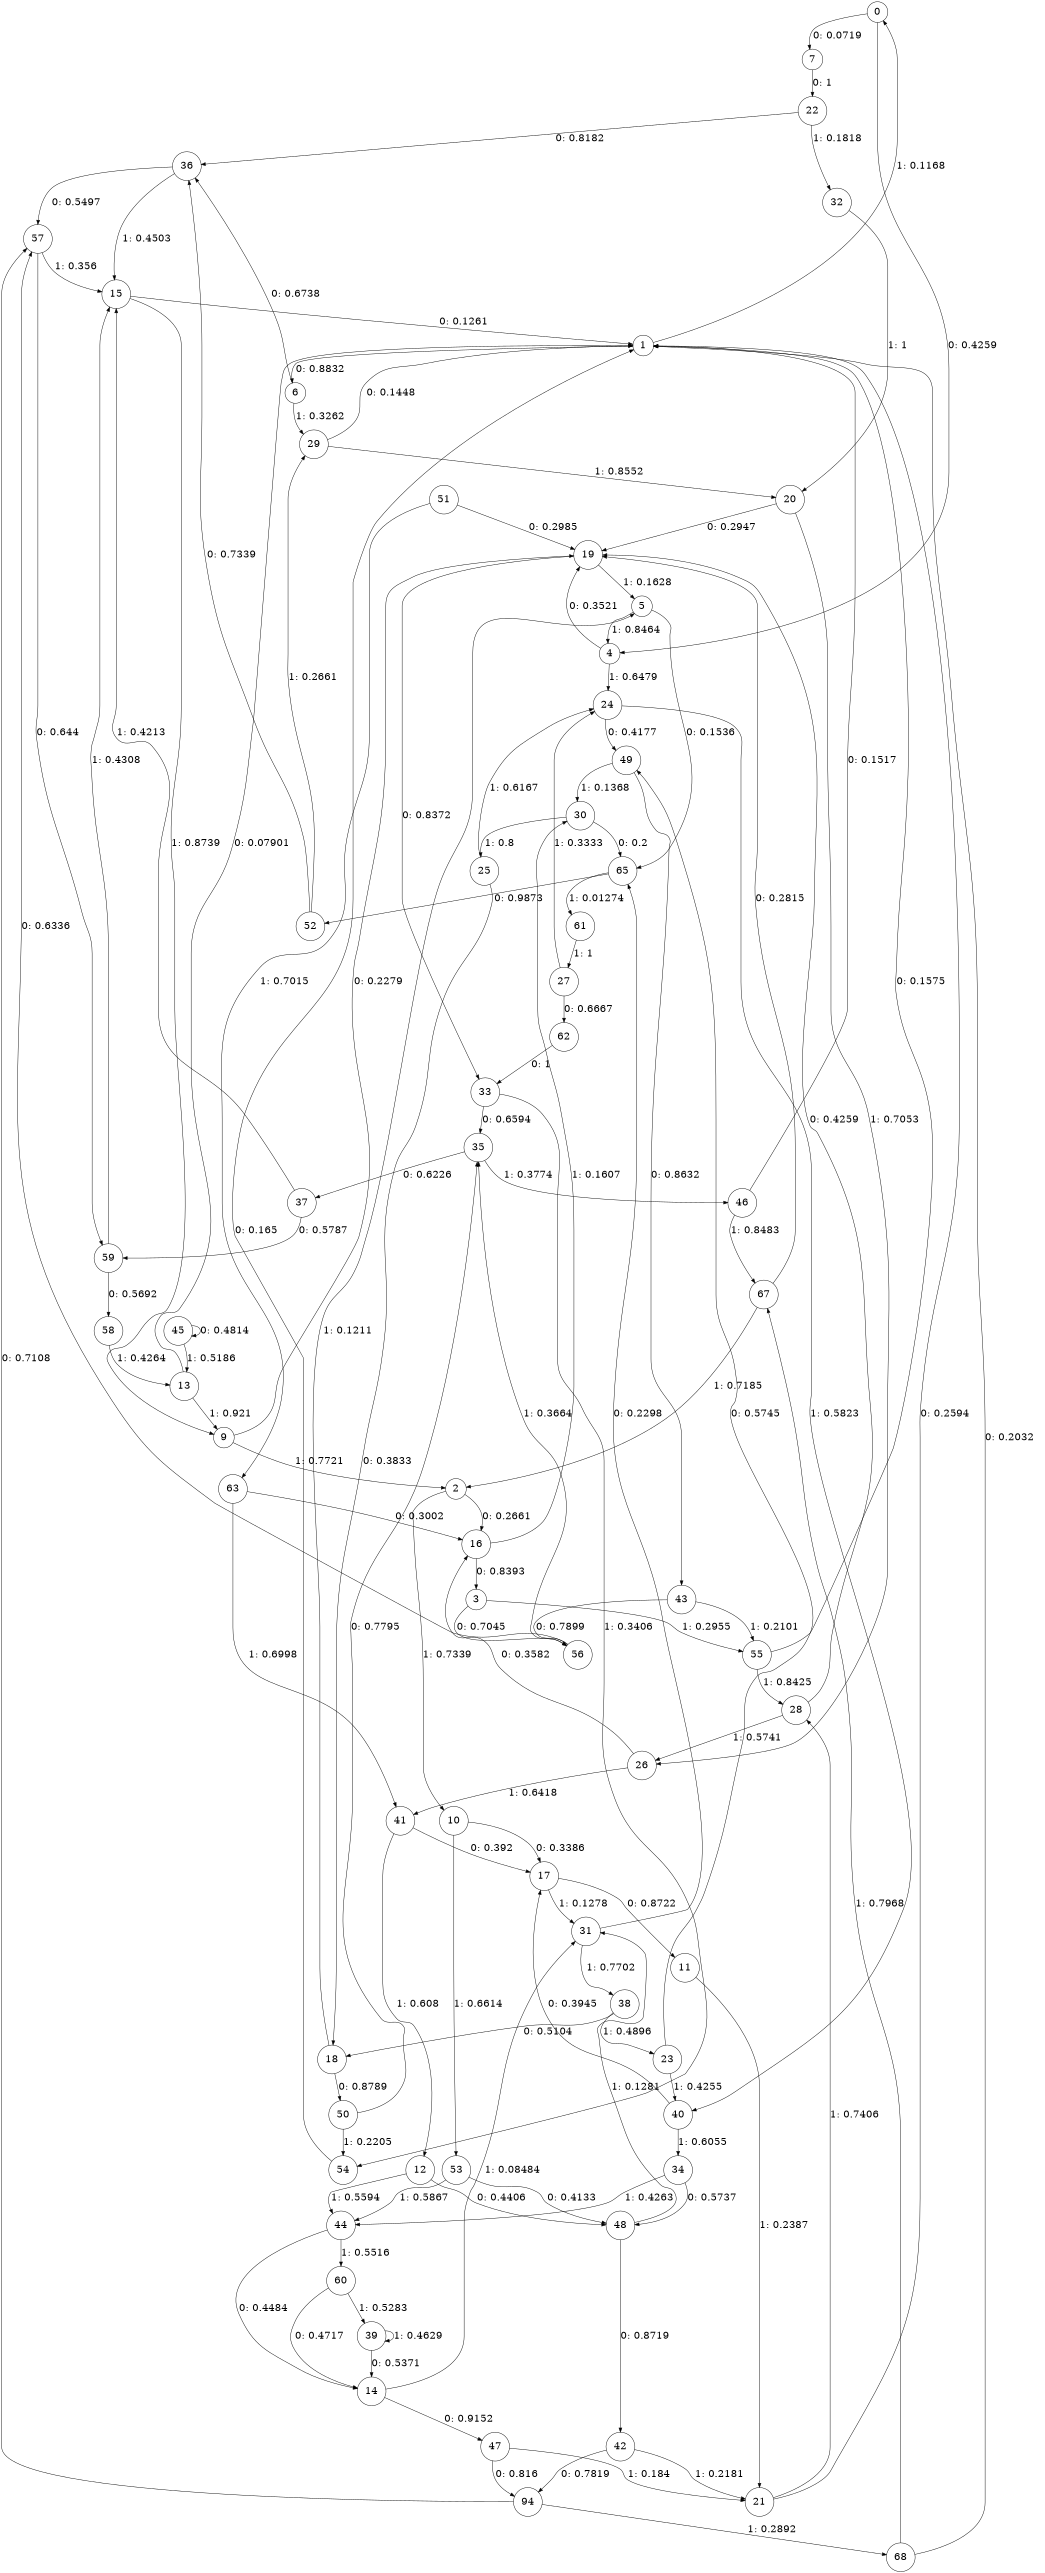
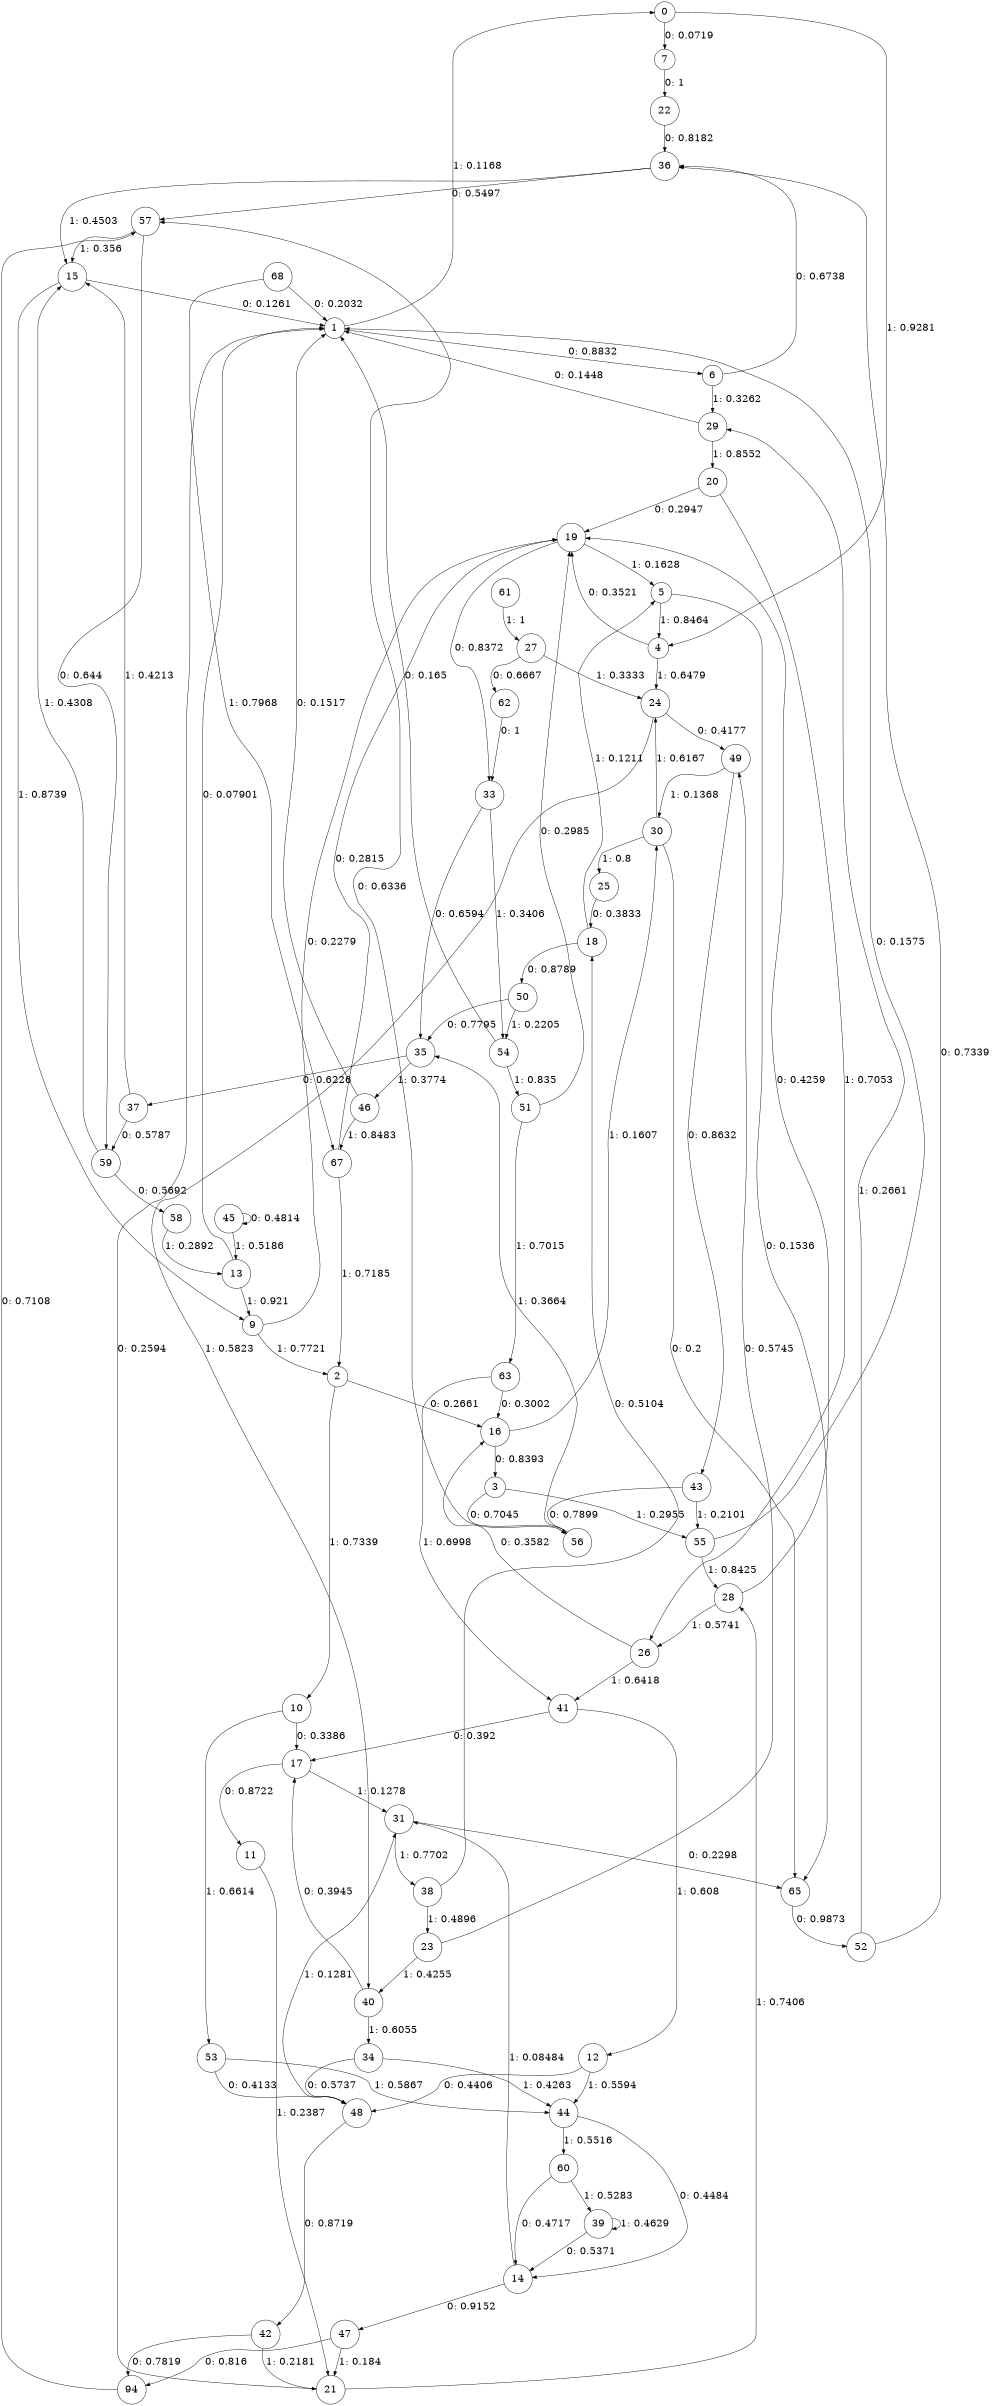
(837, 202) -> none
(977, 346) -> (916, 328)
(503, 761) -> (656, 770)
(578, 884) -> none
none -> (511, 1079)
(146, 1359) -> (194, 1246)
(712, 2529) -> none
